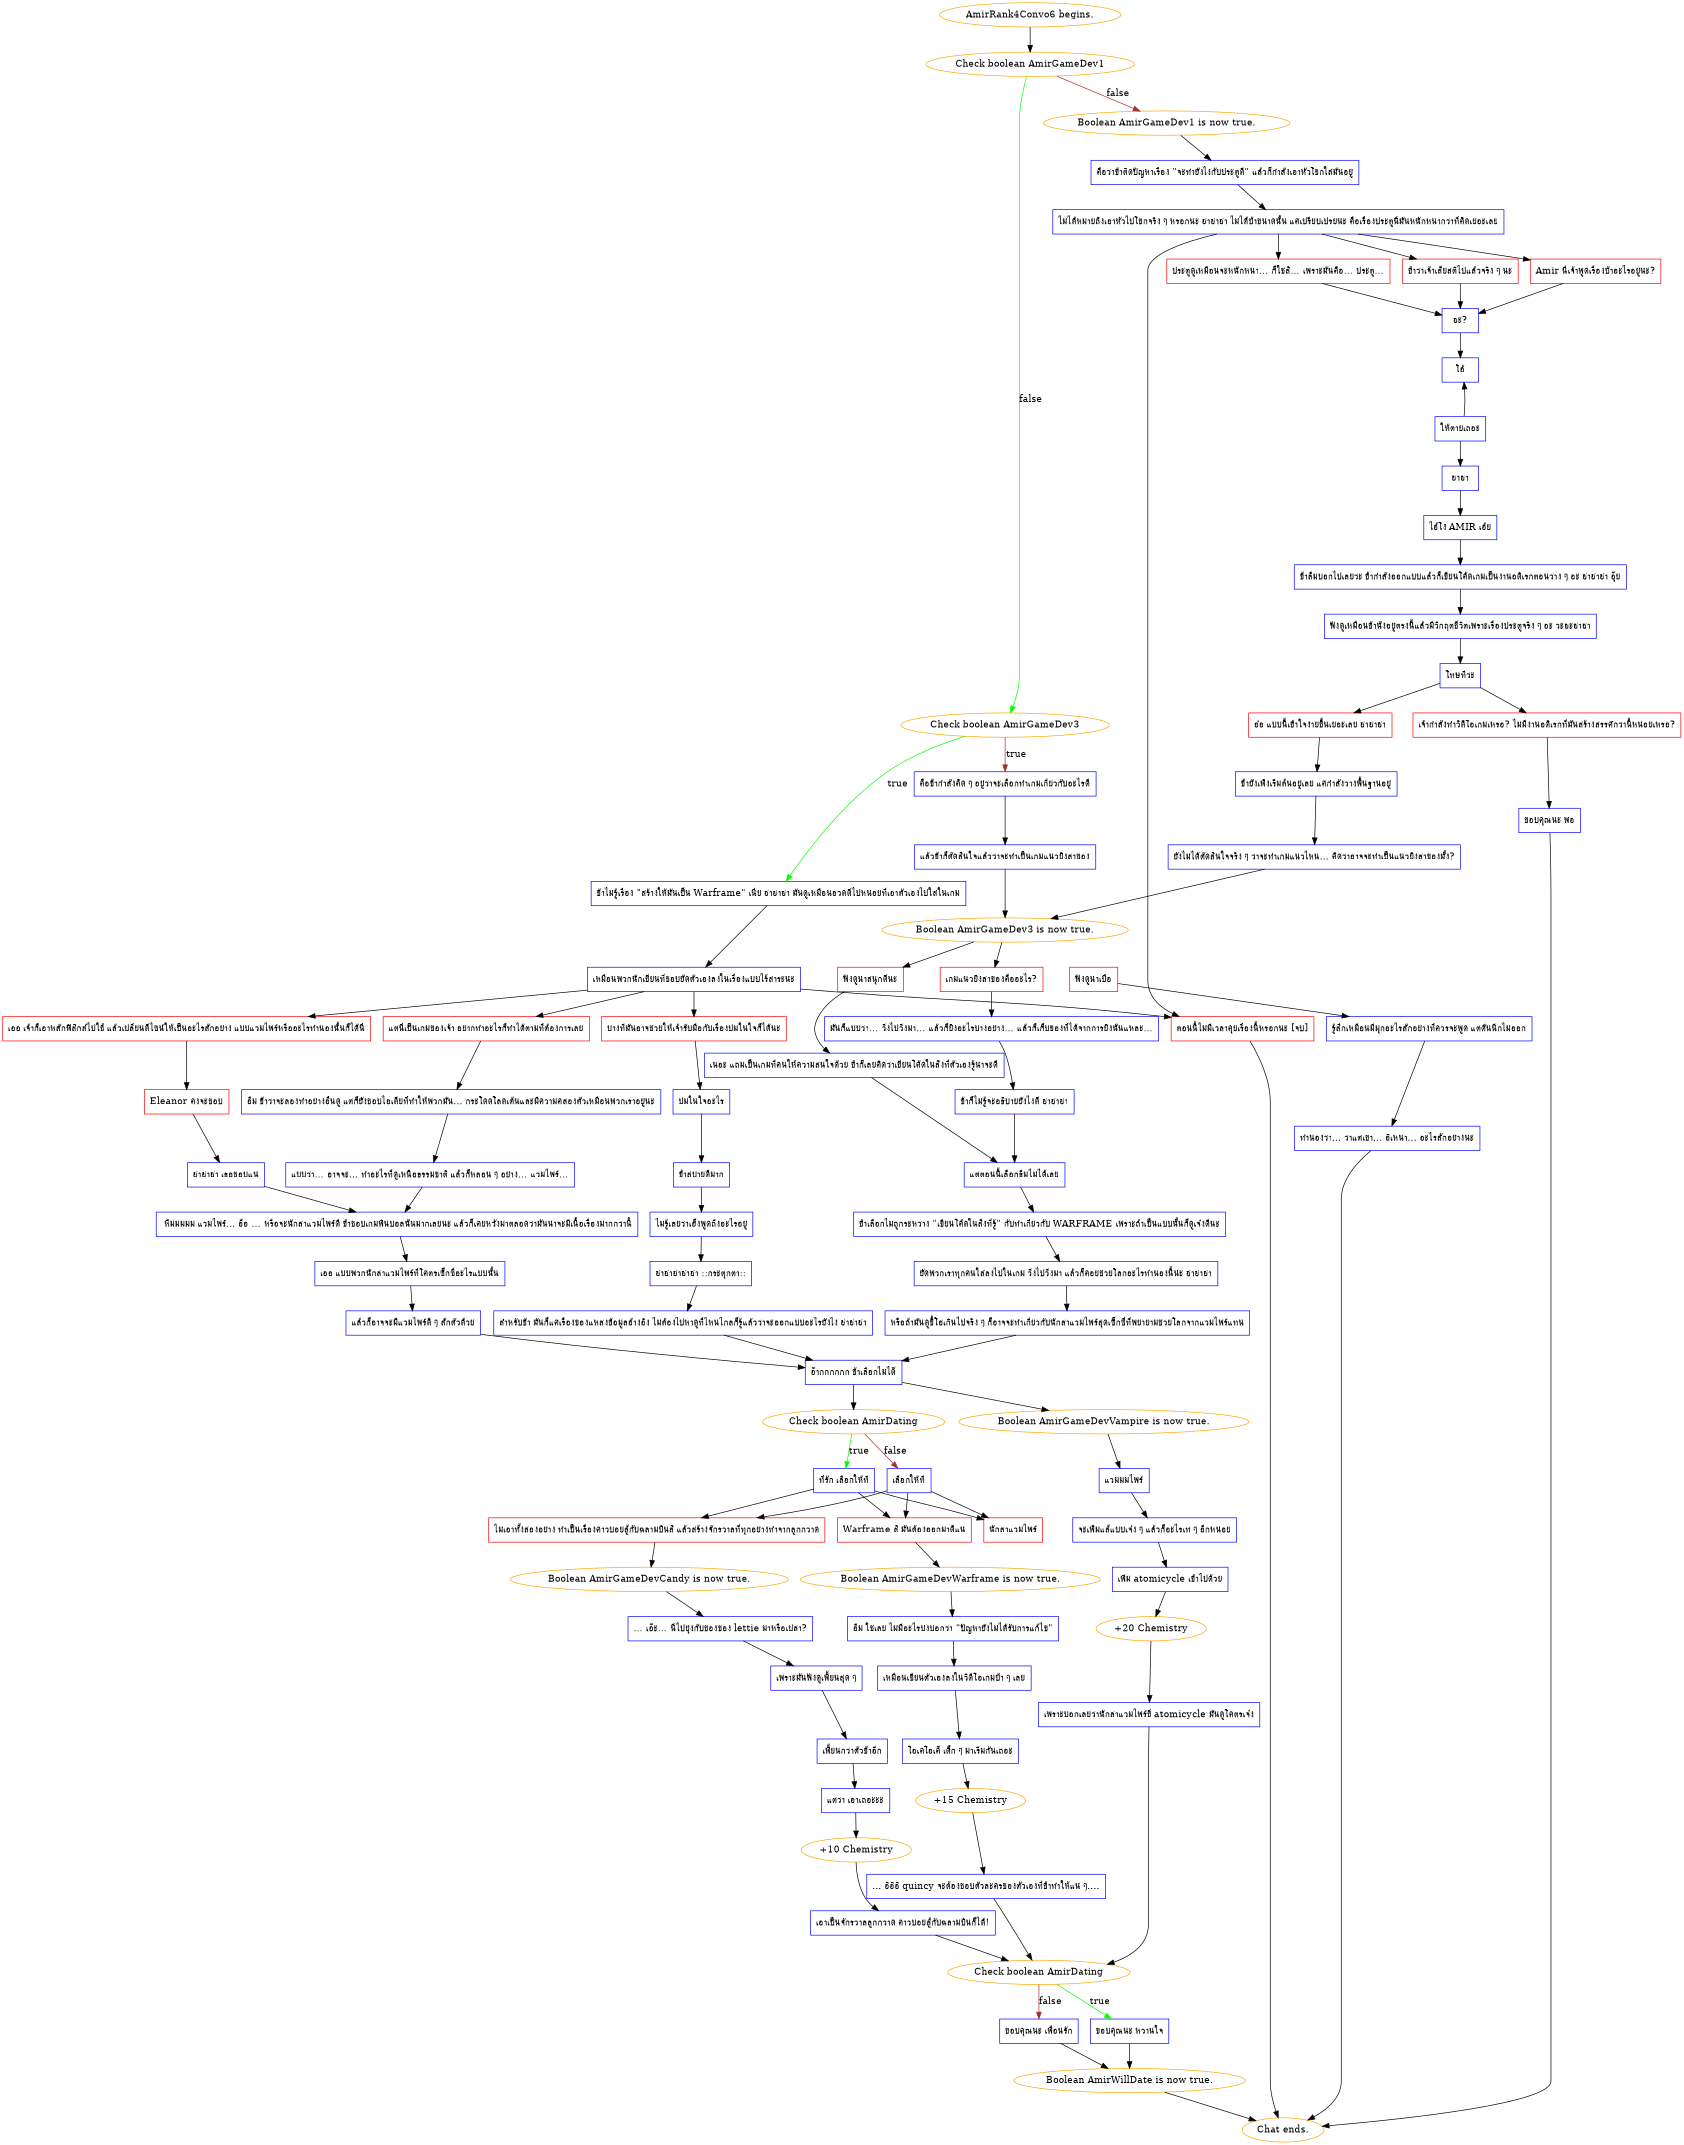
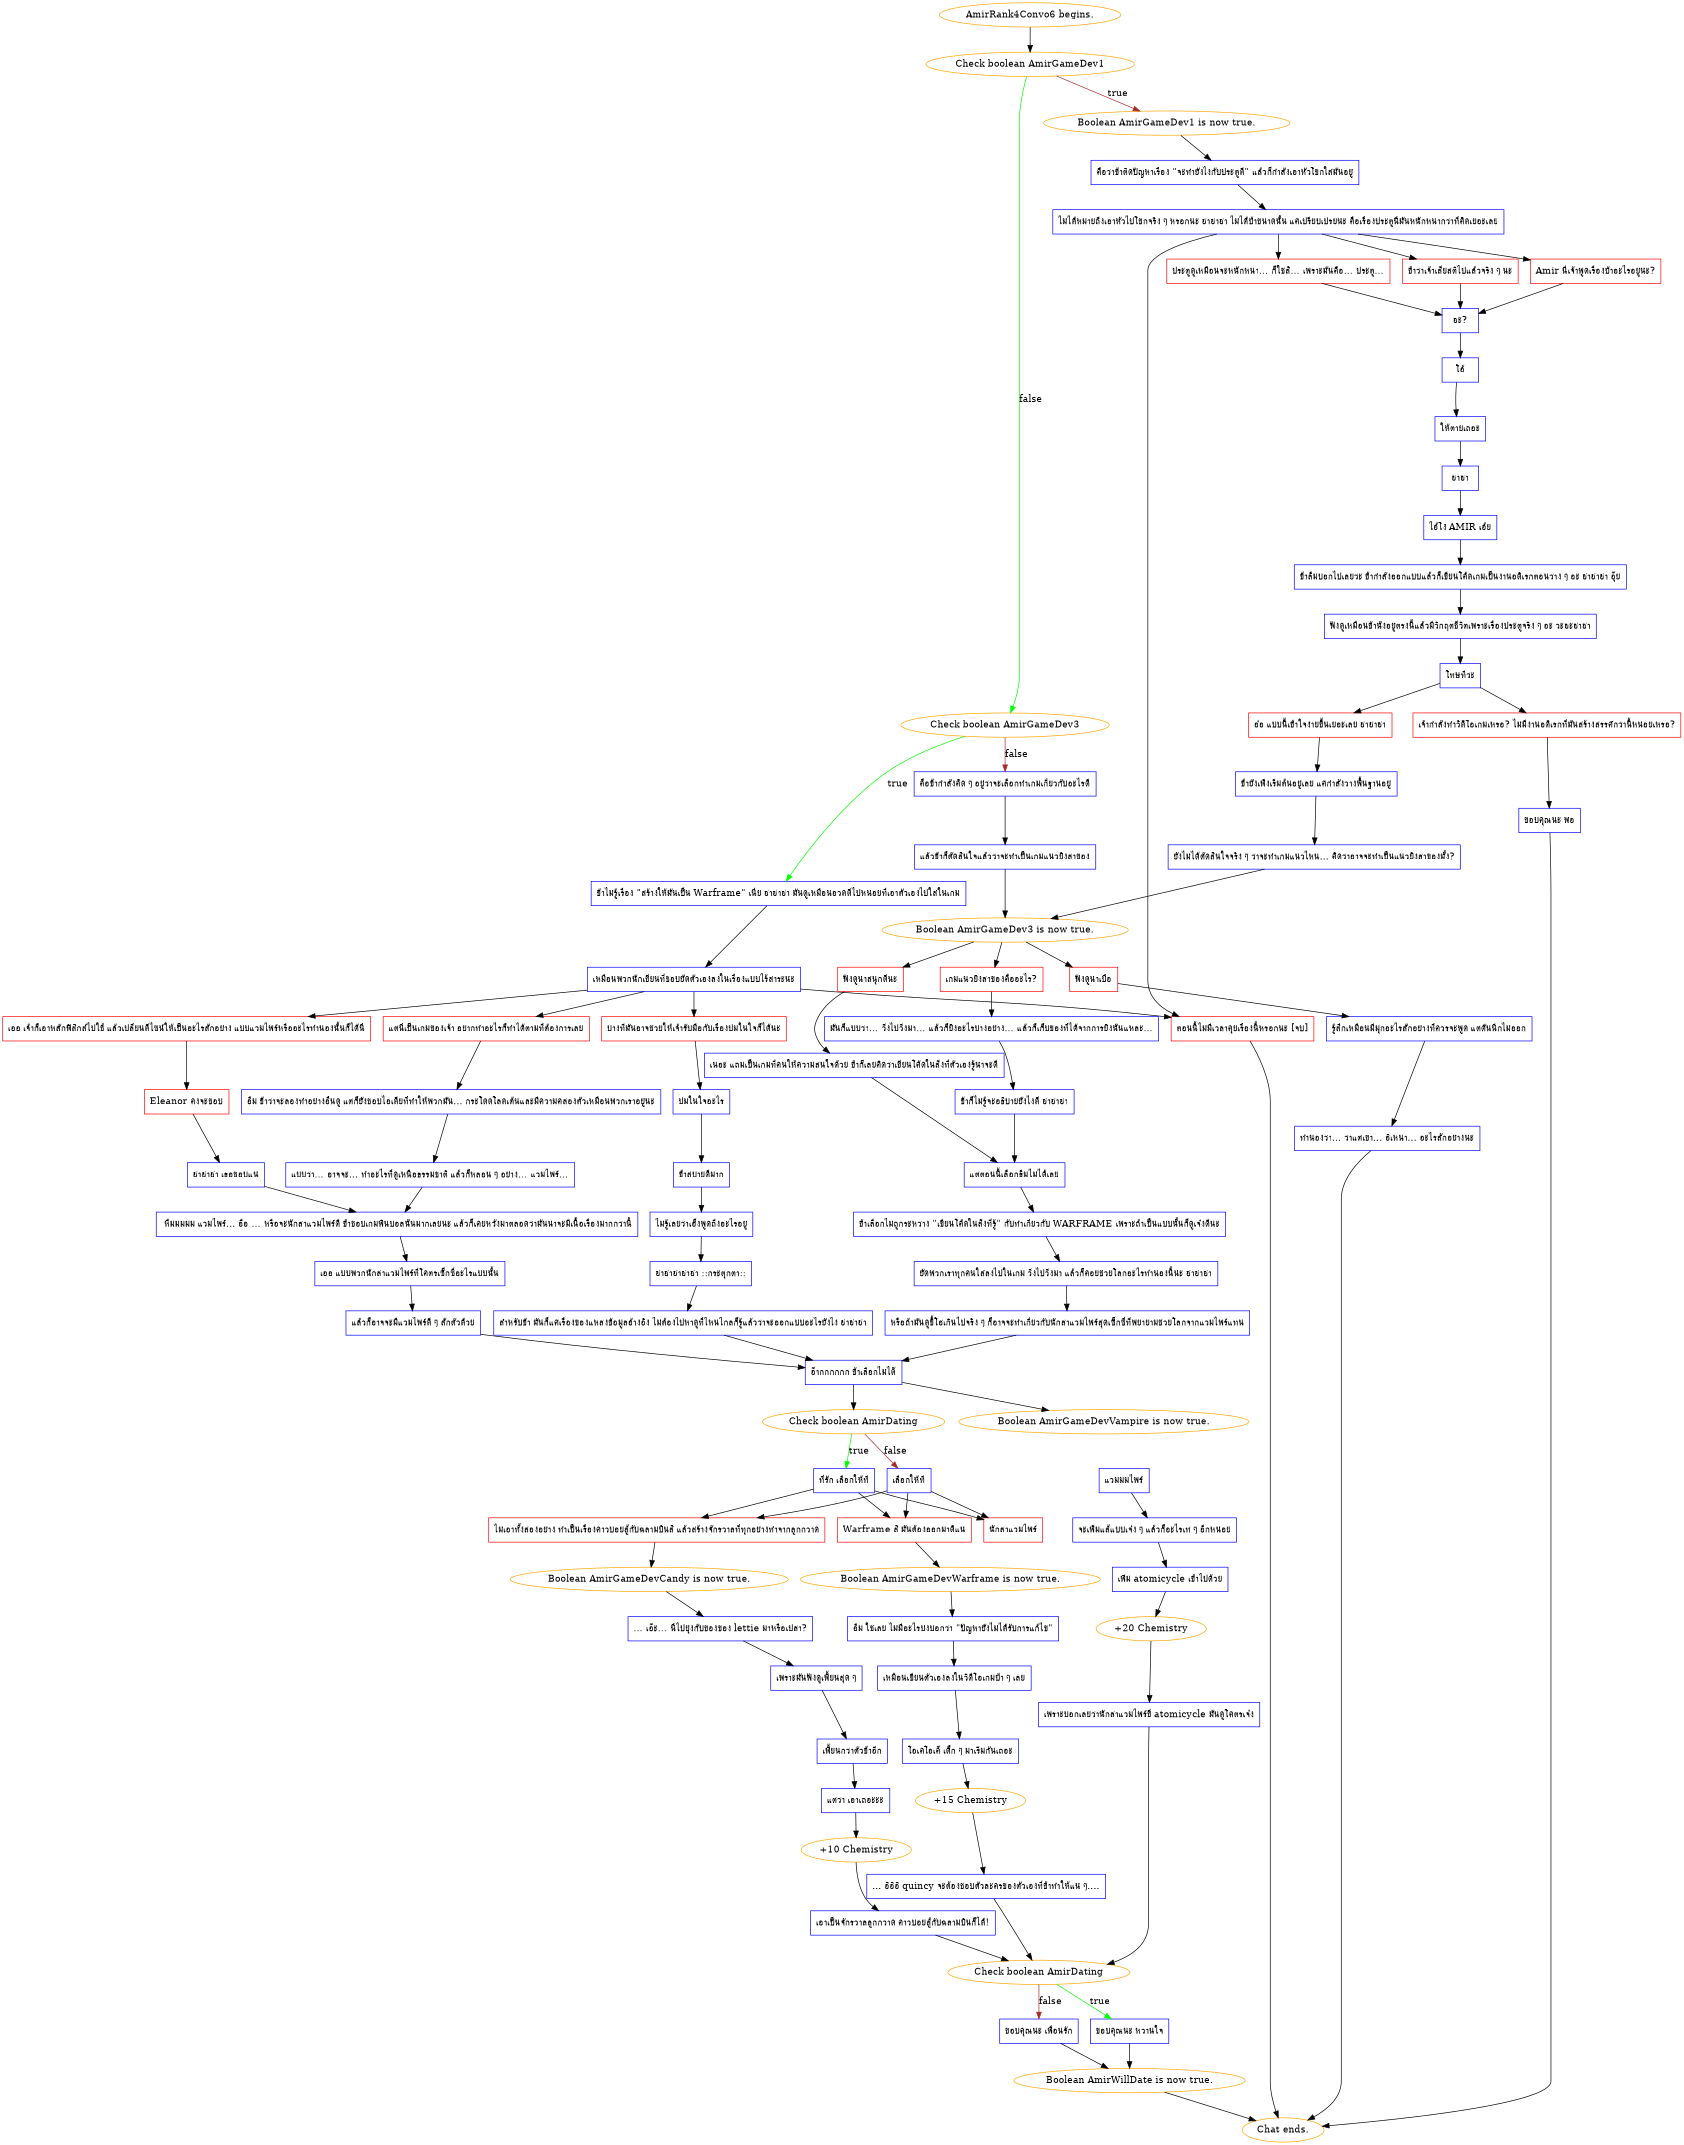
(1118, 94) -> (1118, 94)
(1465, 403) -> (1456, 396)
(1017, 755) -> (1017, 755)
none -> (1046, 953)
(1113, 1448) -> none
